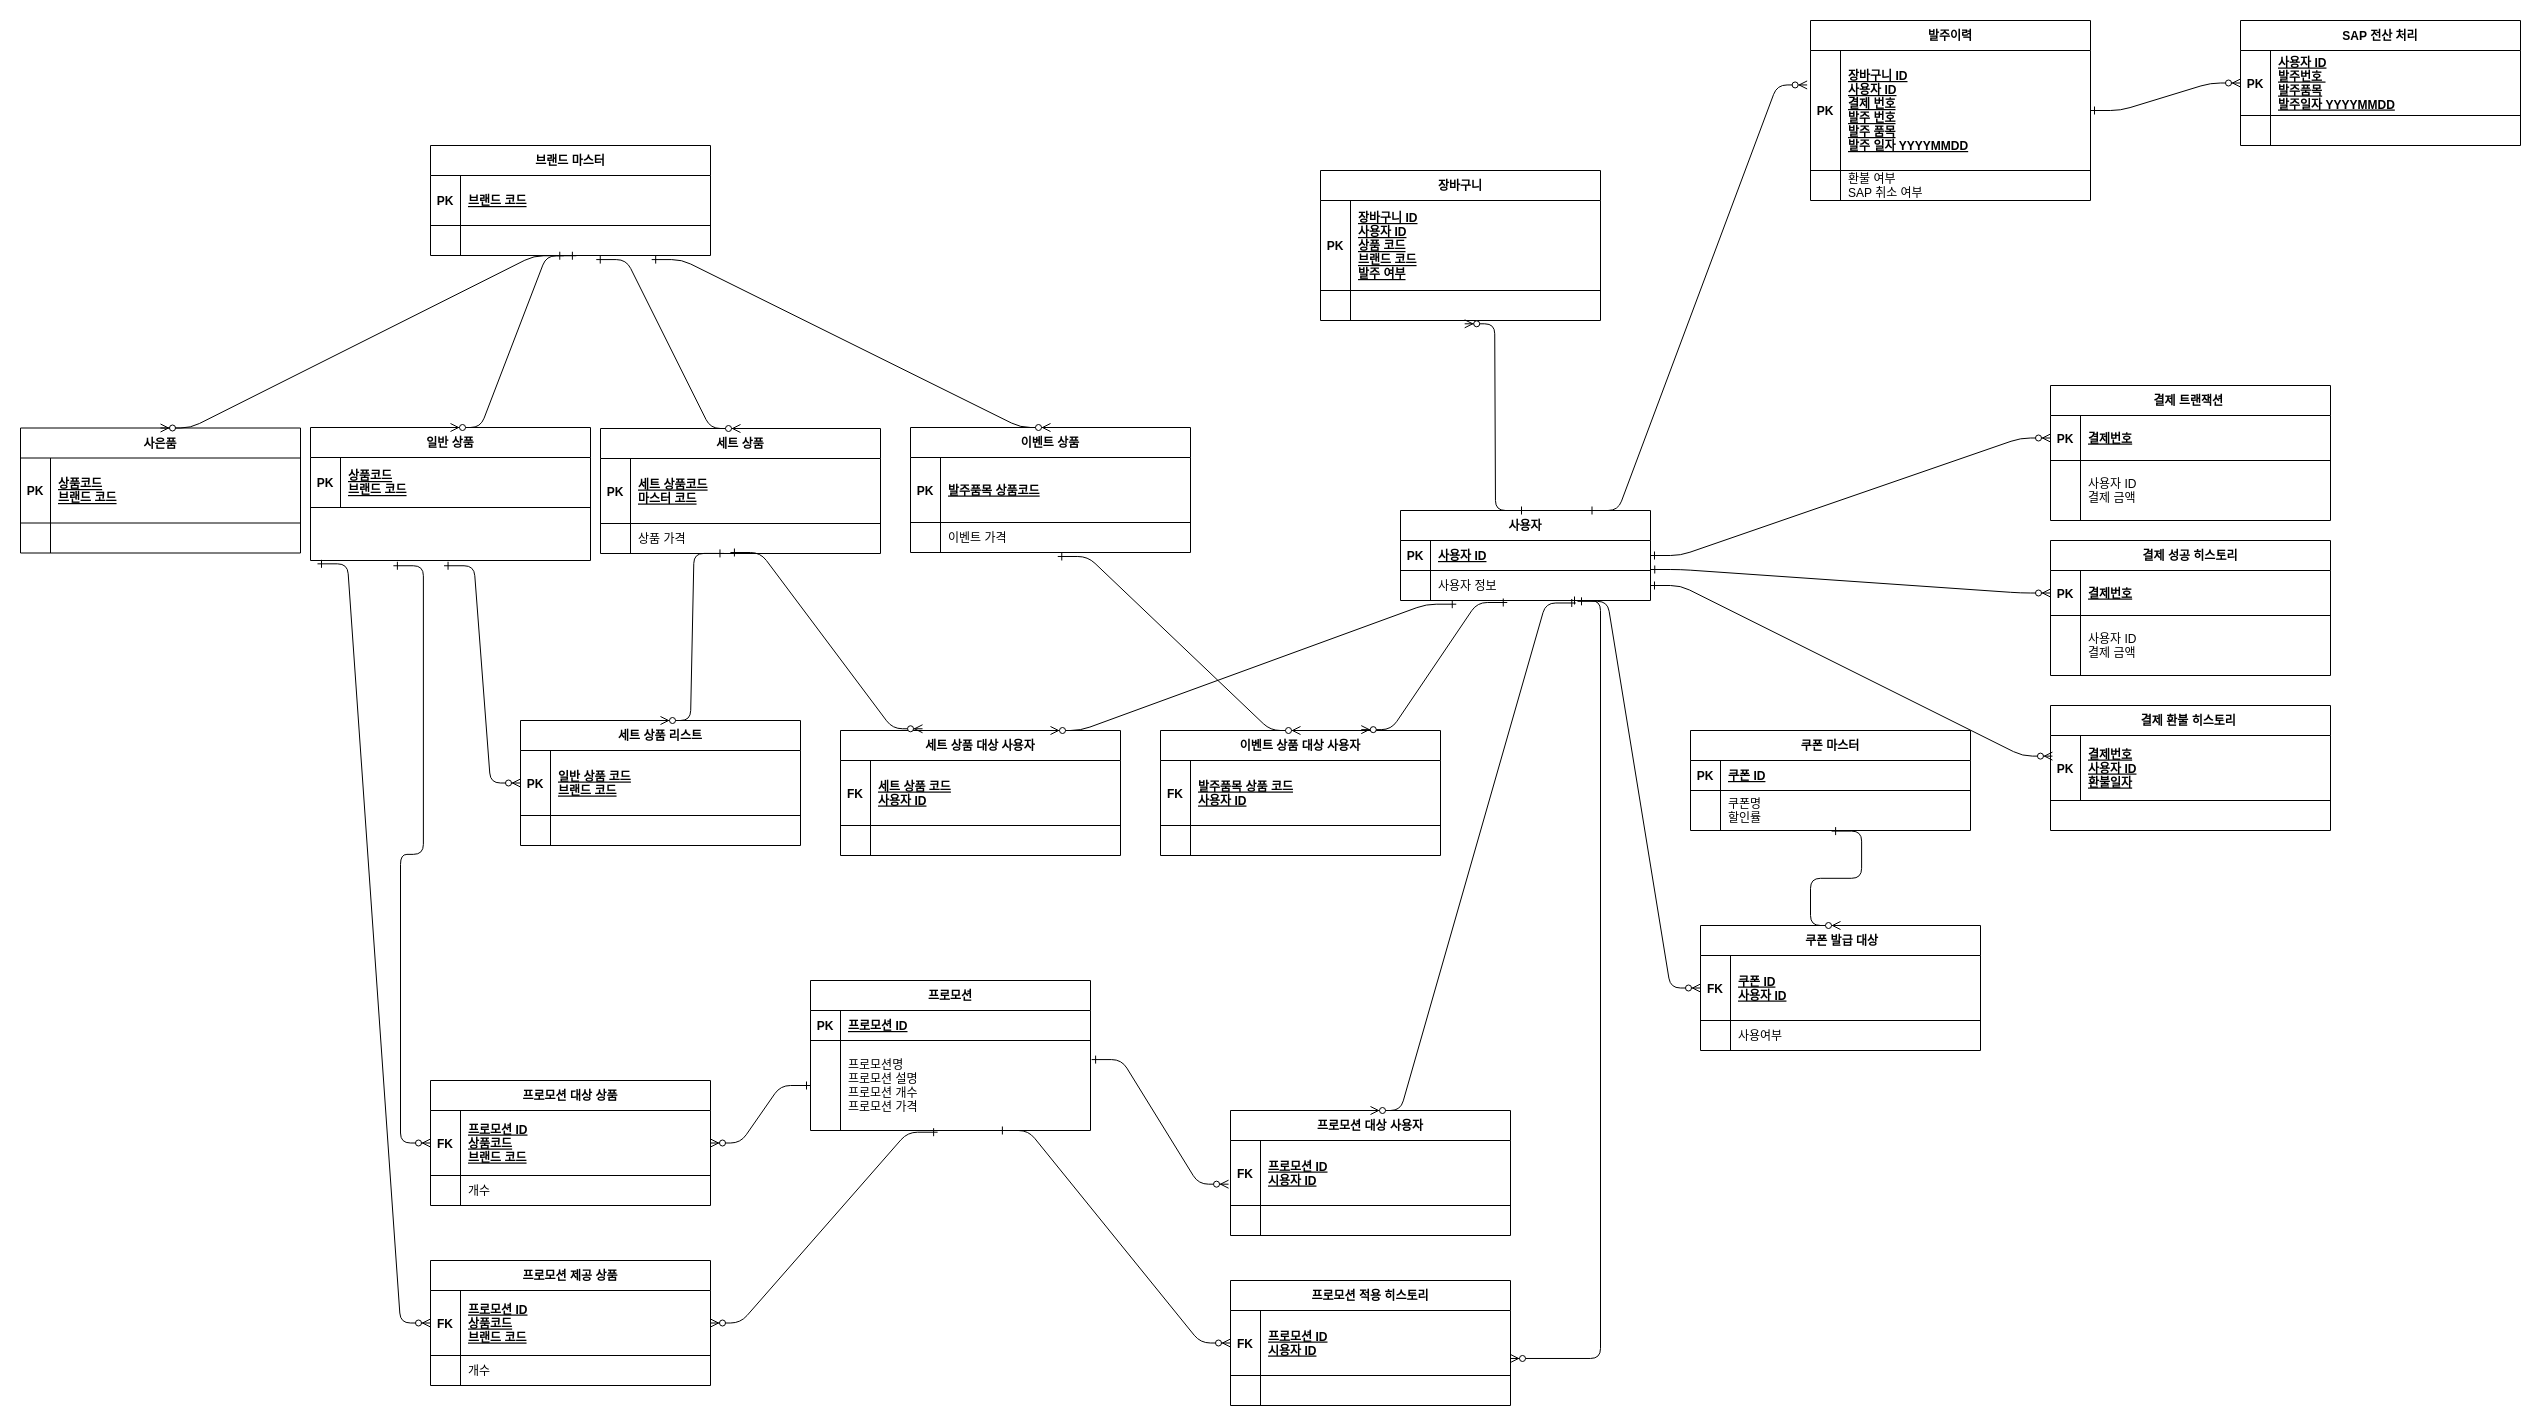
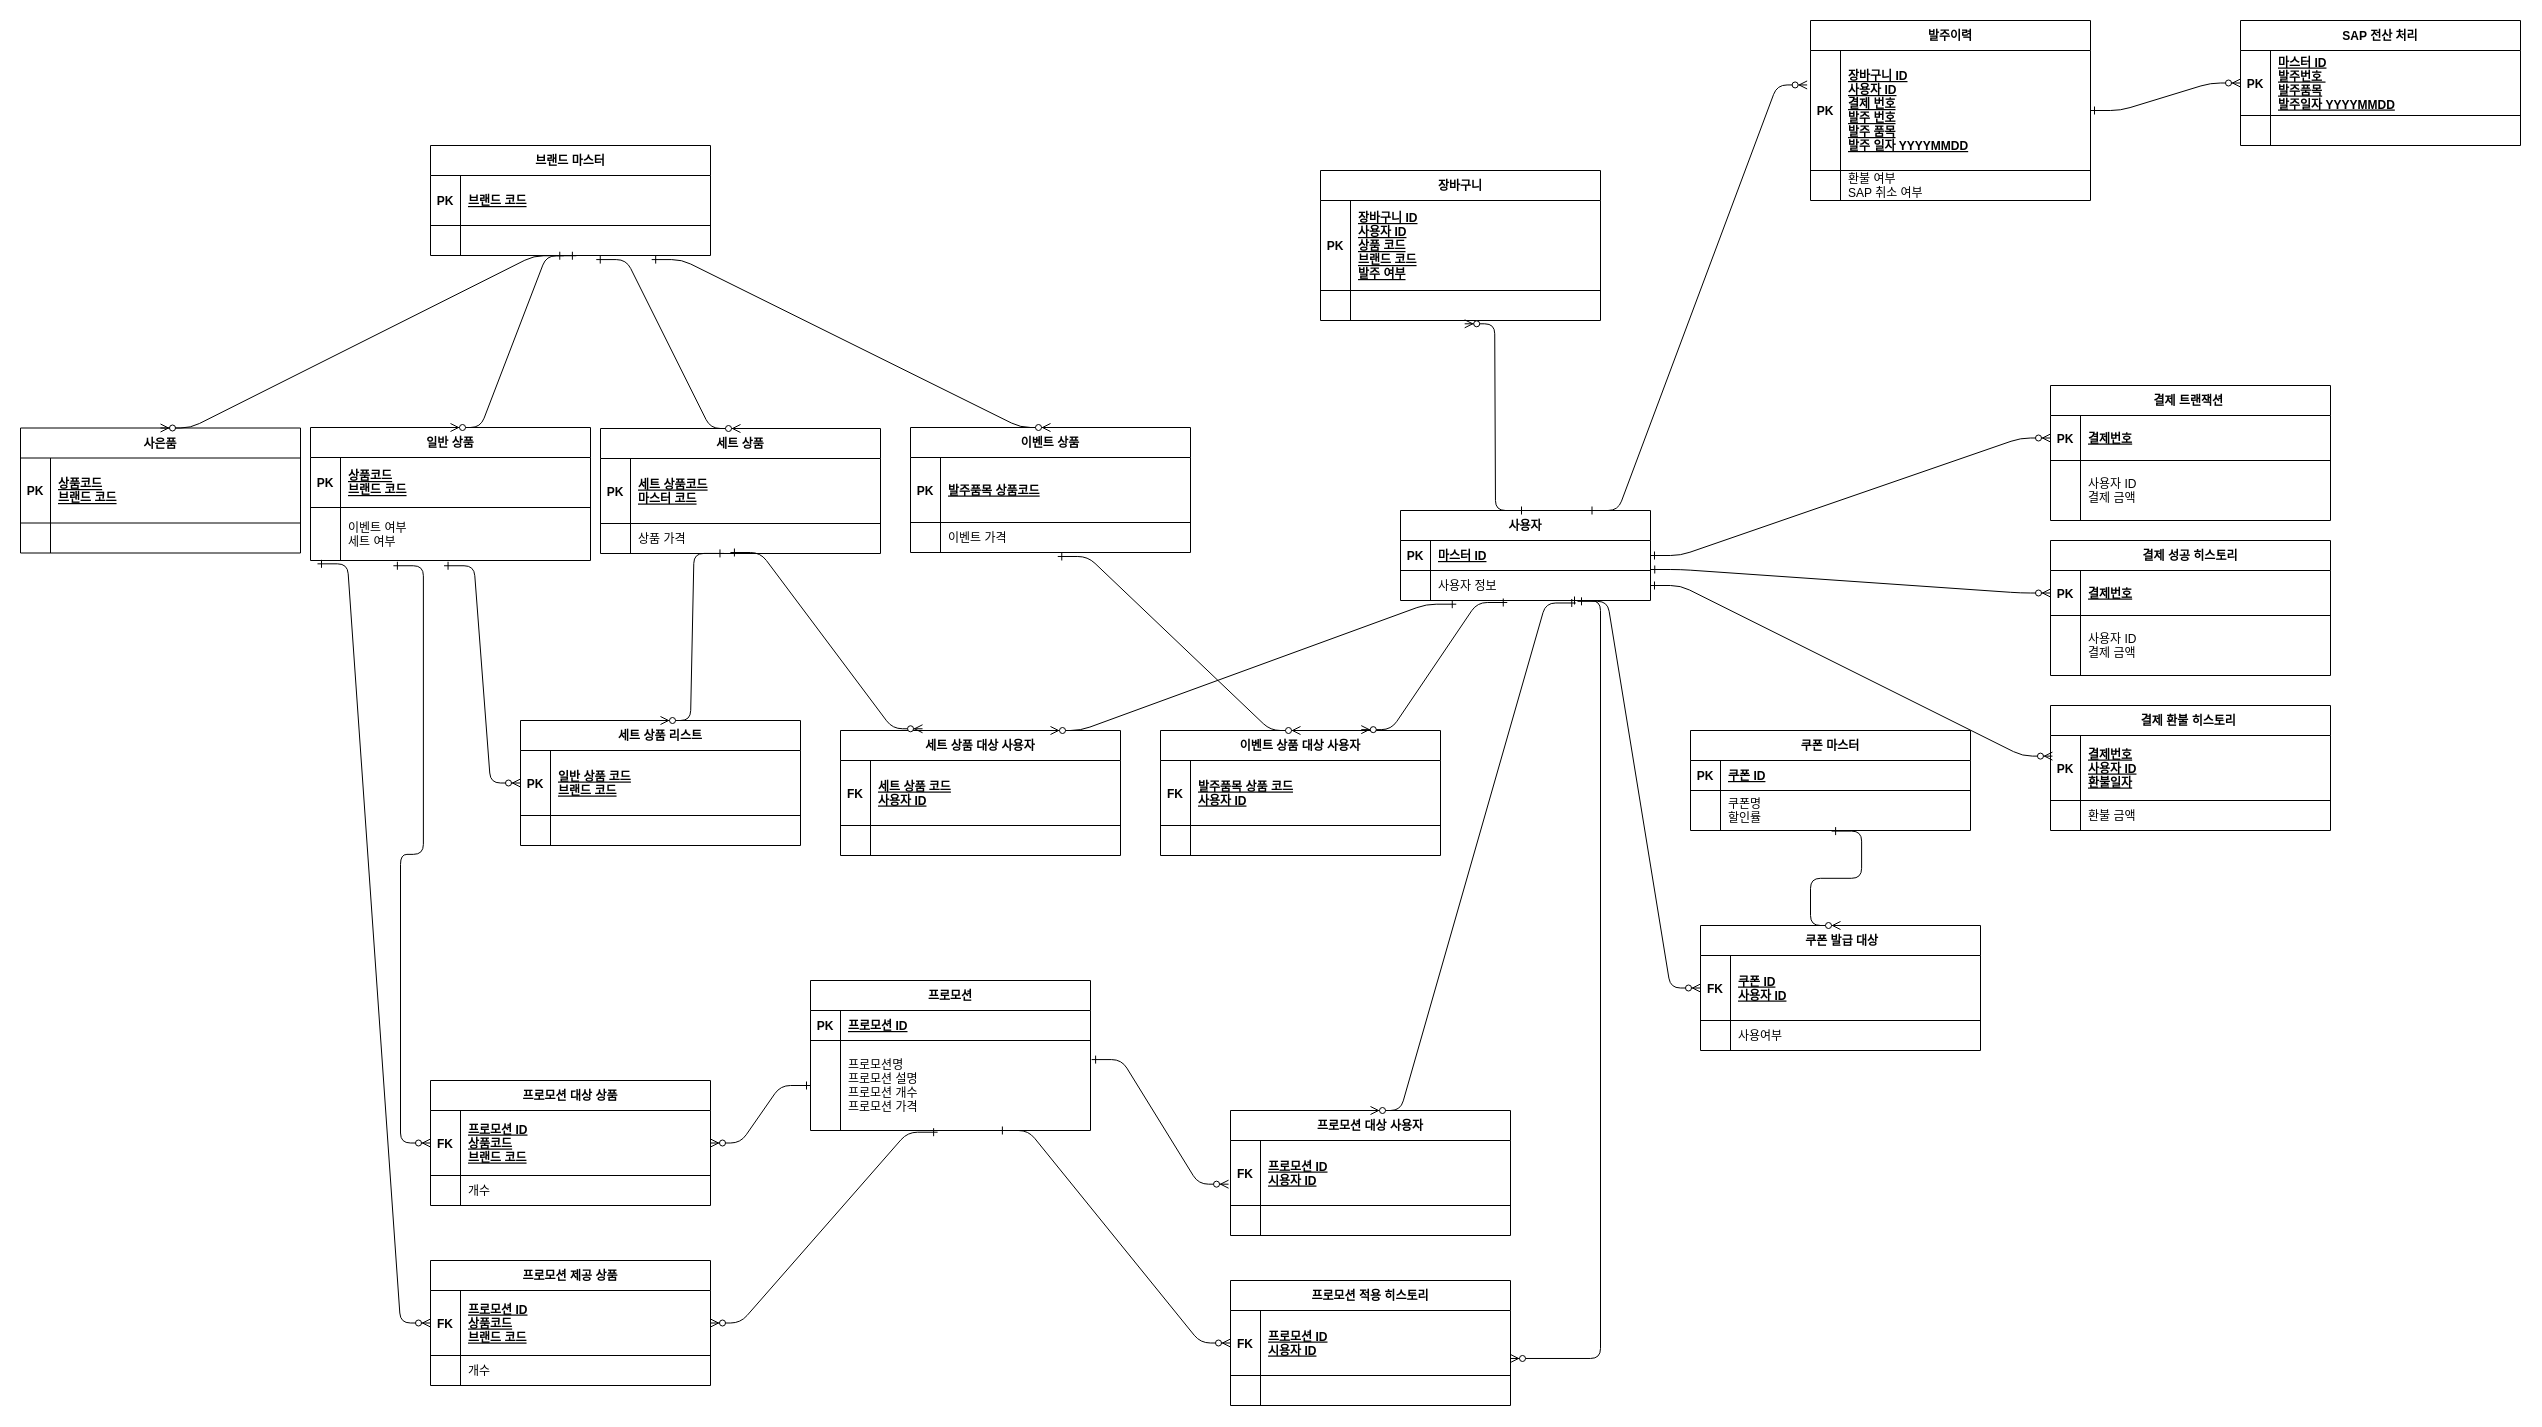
(2305, 63) -> (2305, 63)
none -> (466, 534)
(1465, 556) -> (1465, 556)
none -> (2206, 816)
